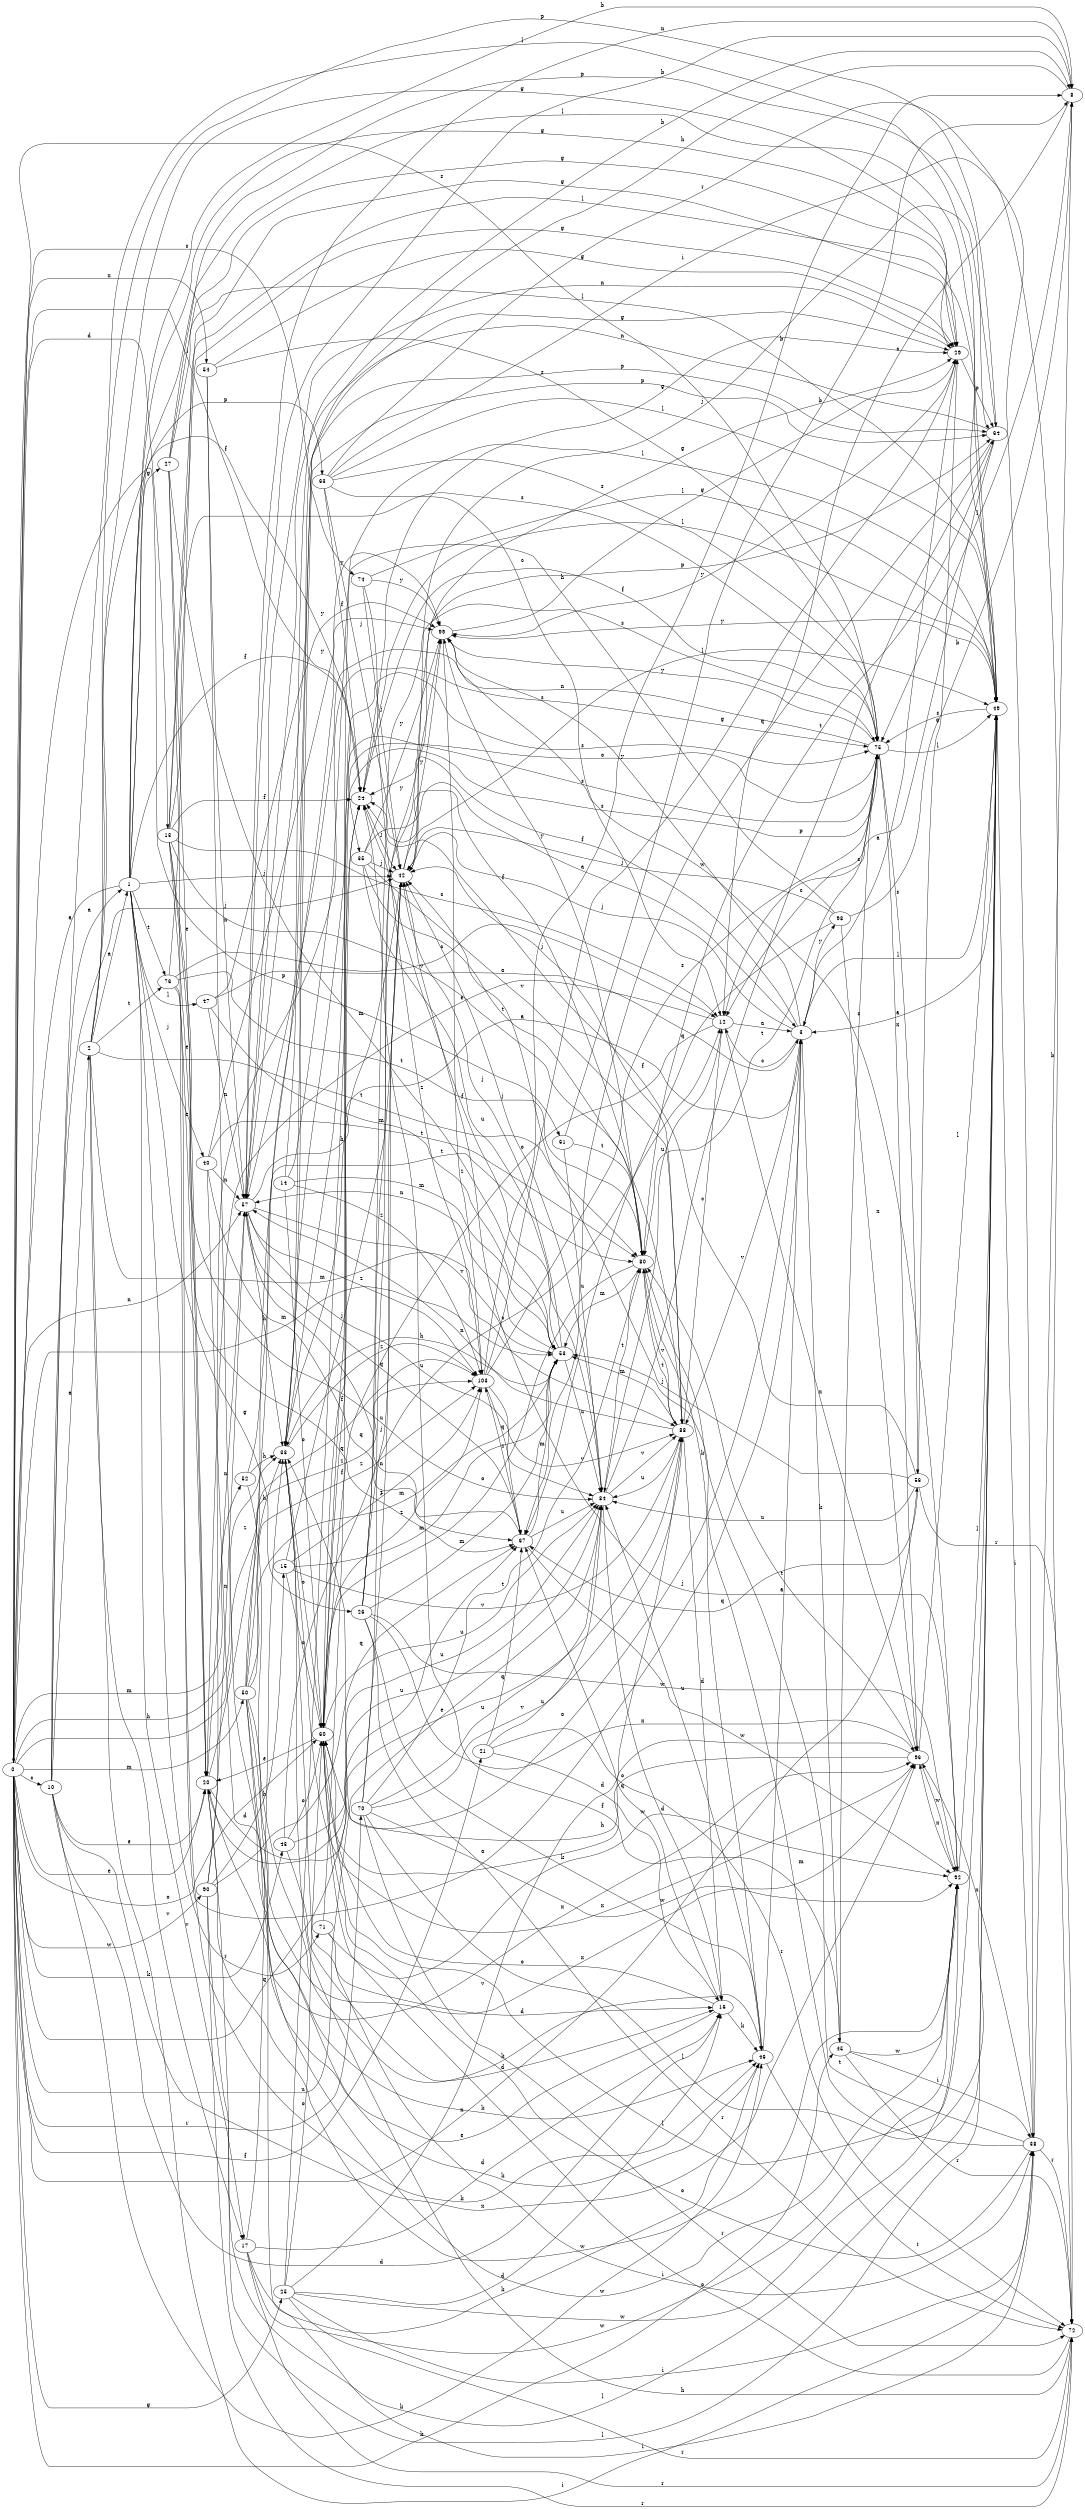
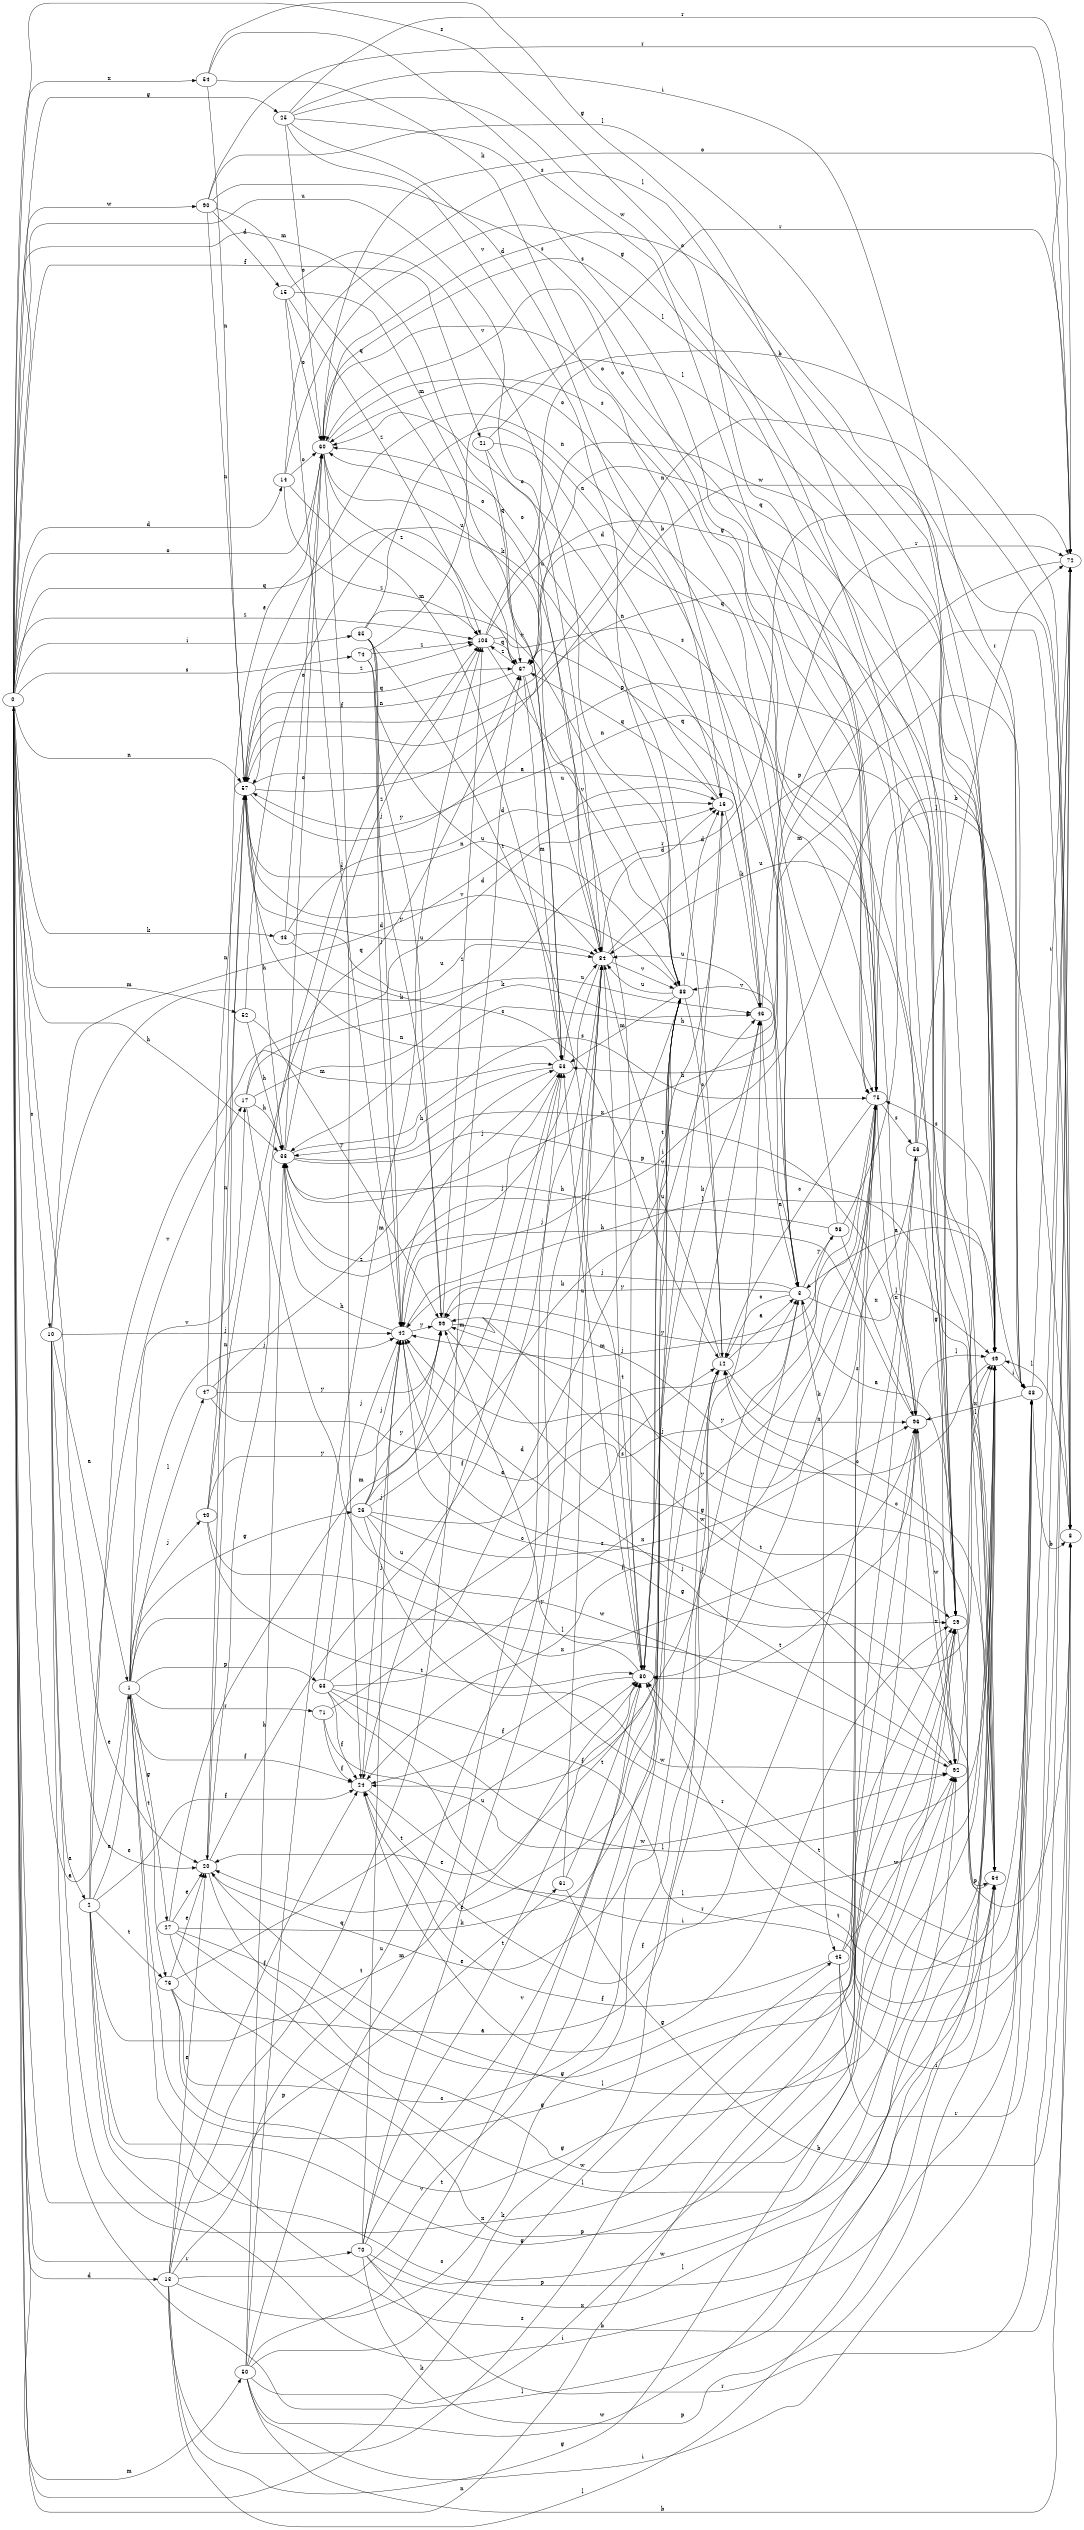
(1012, 430) -> (1057, 1426)
none -> (87, 528)
(709, 1720) -> (937, 636)
